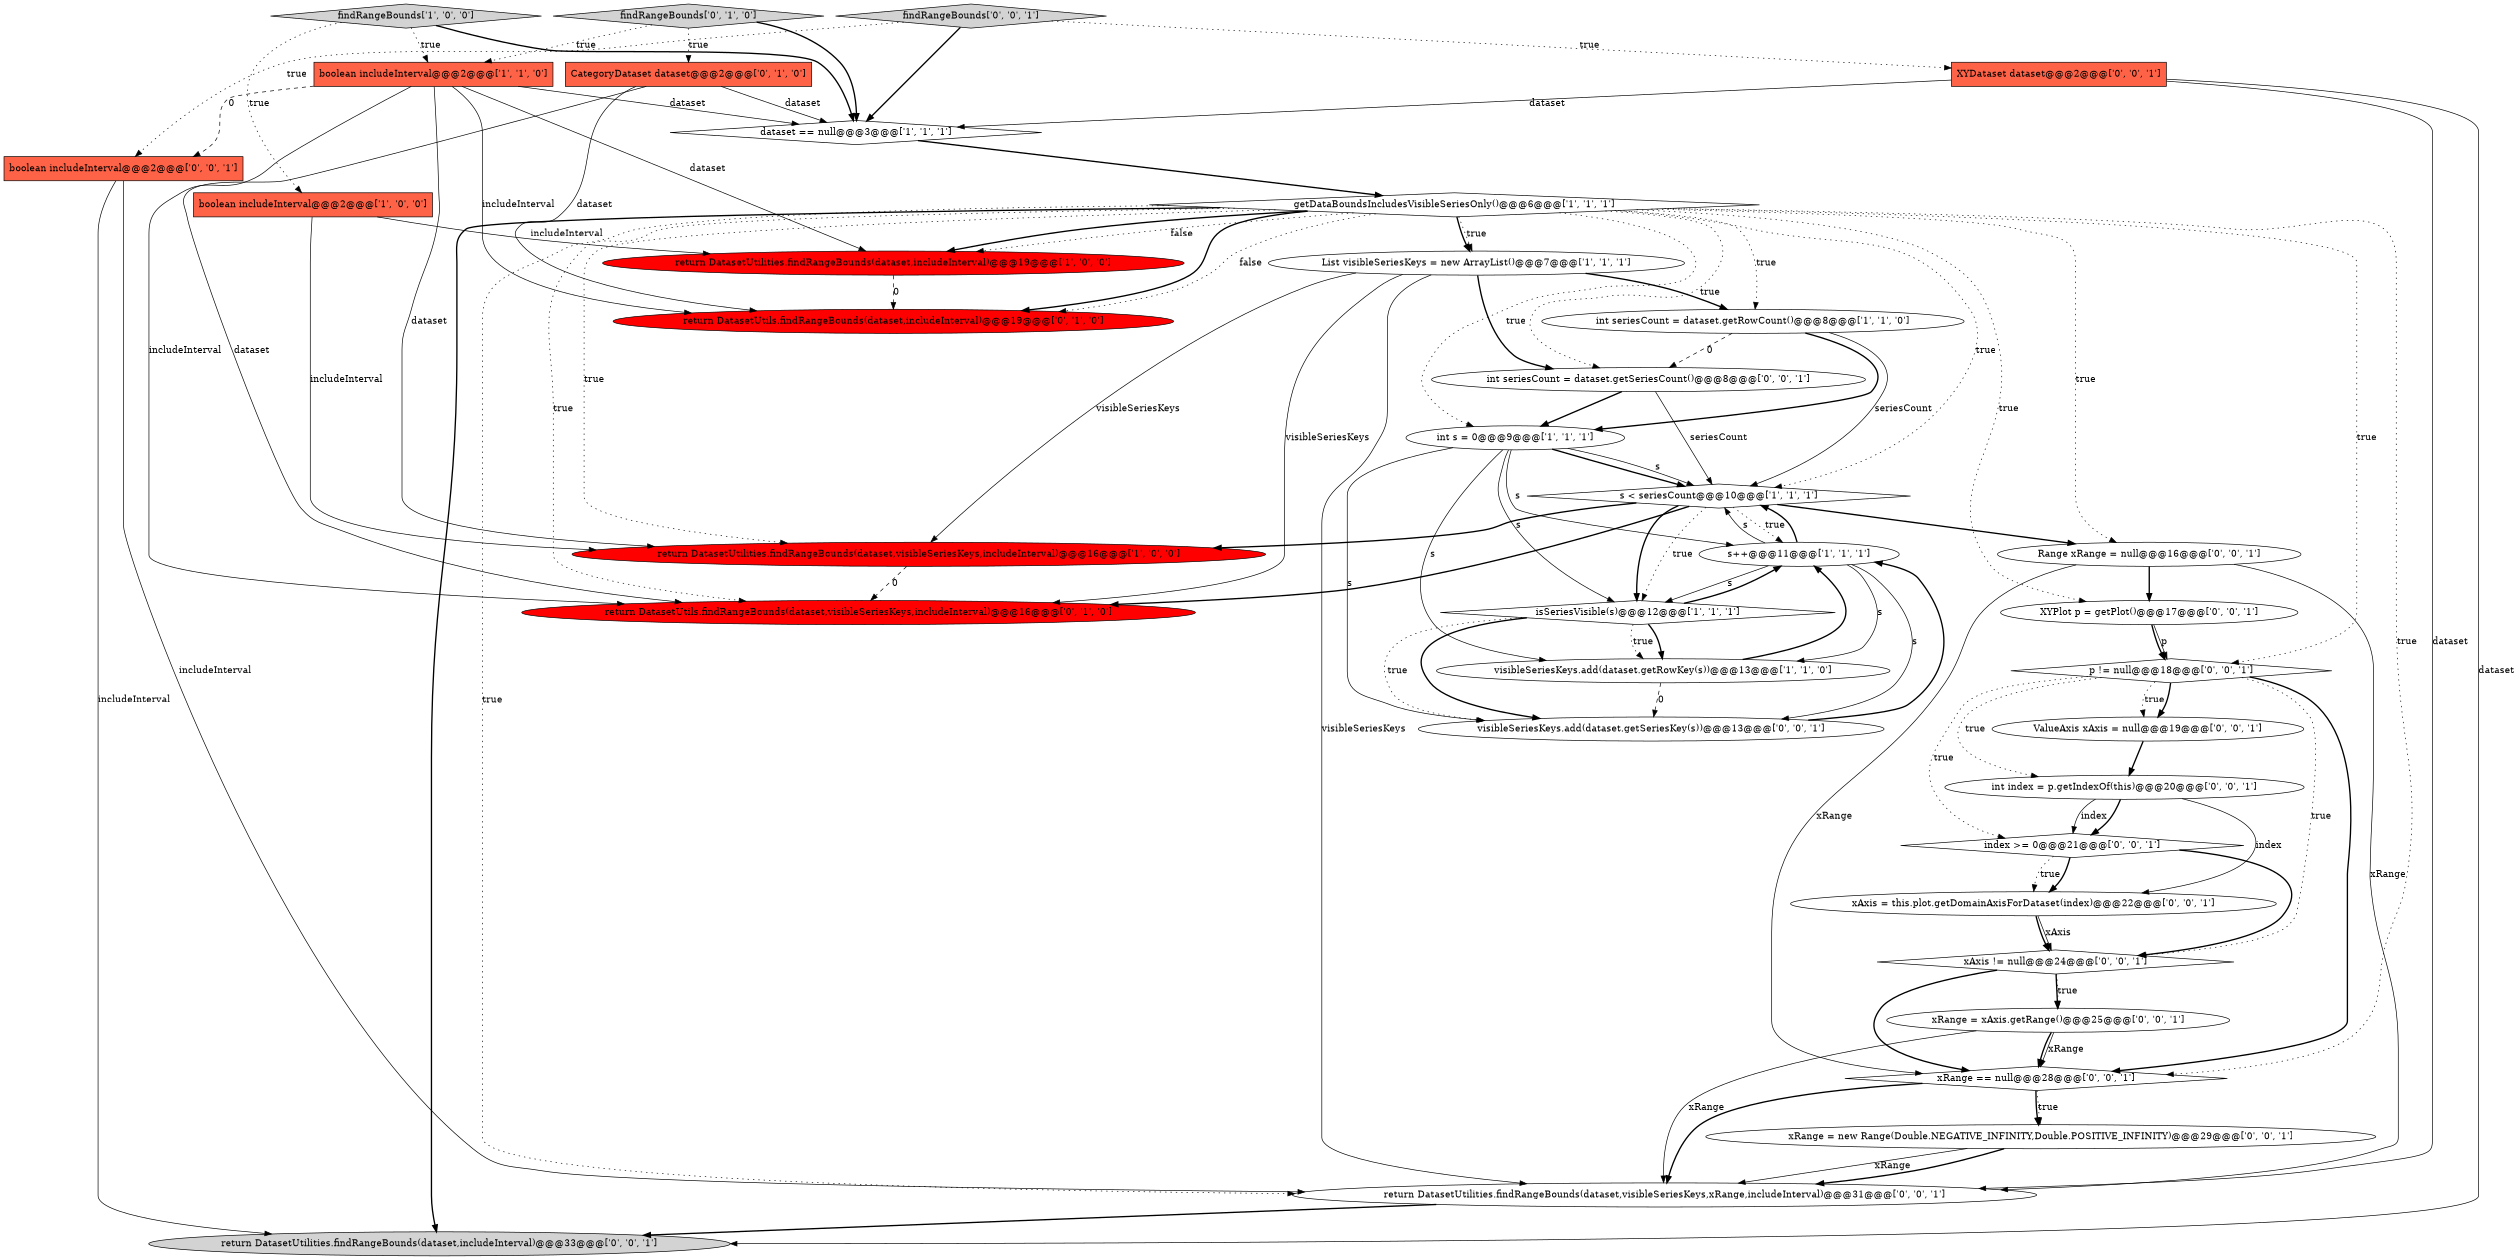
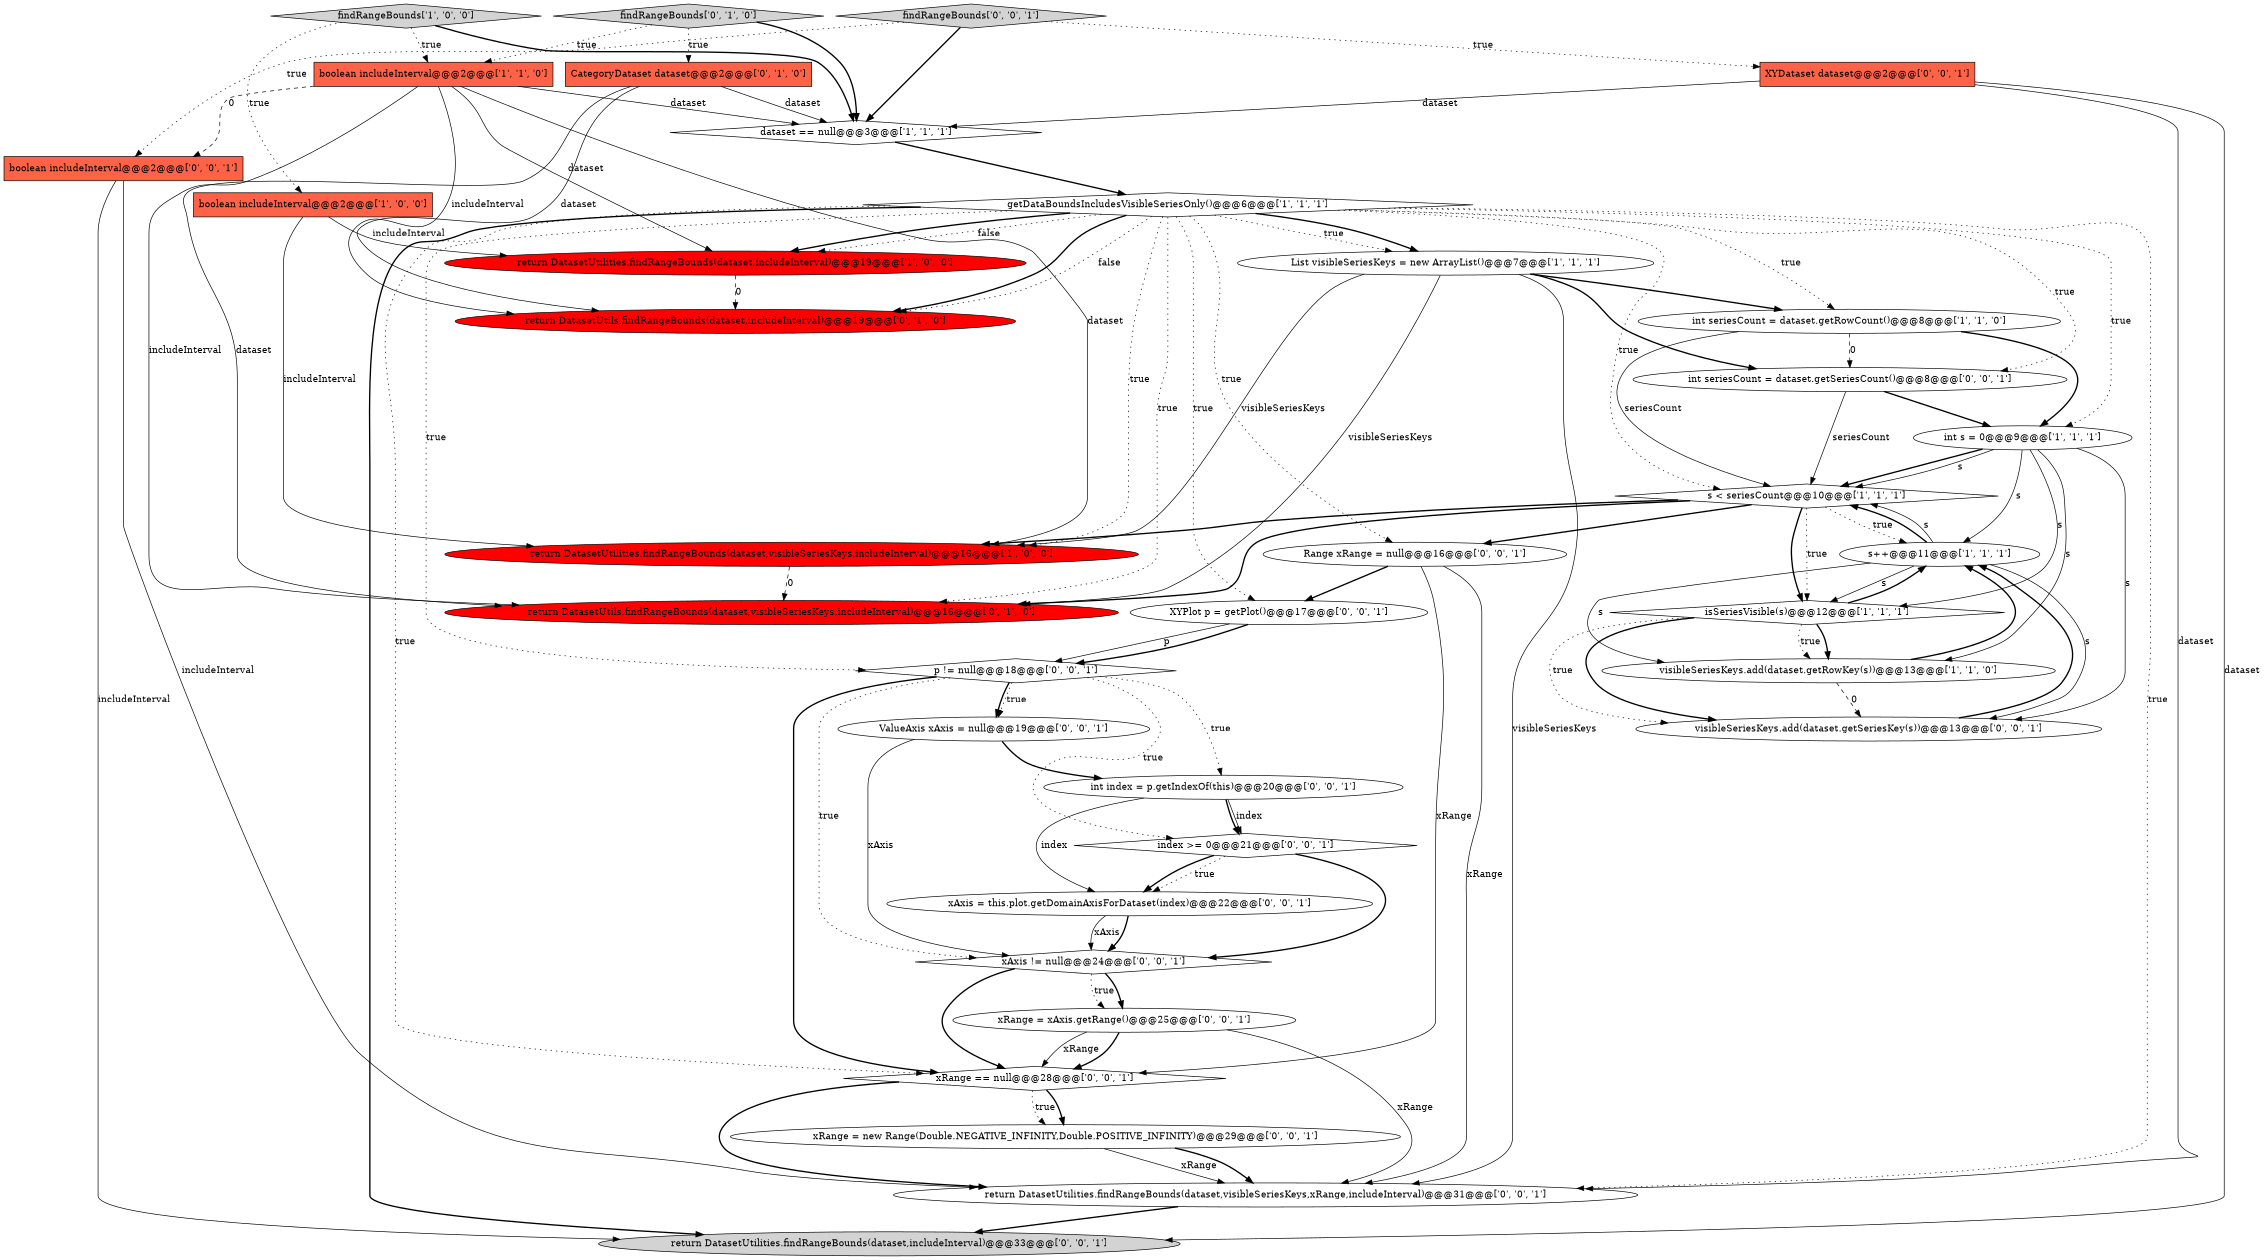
none -> (868, 885)
